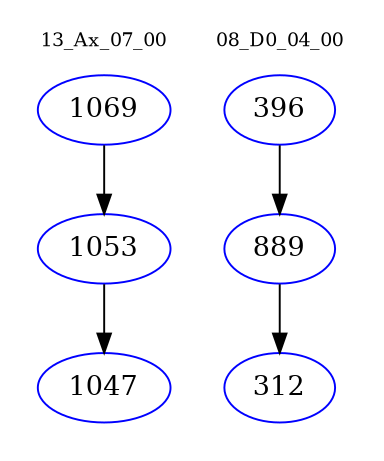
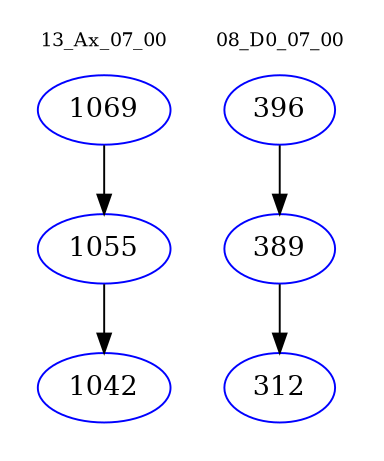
(281, 41) -> (281, 41)
(104, 249) -> (104, 249)
(280, 249) -> (280, 249)
(104, 388) -> (104, 388)
